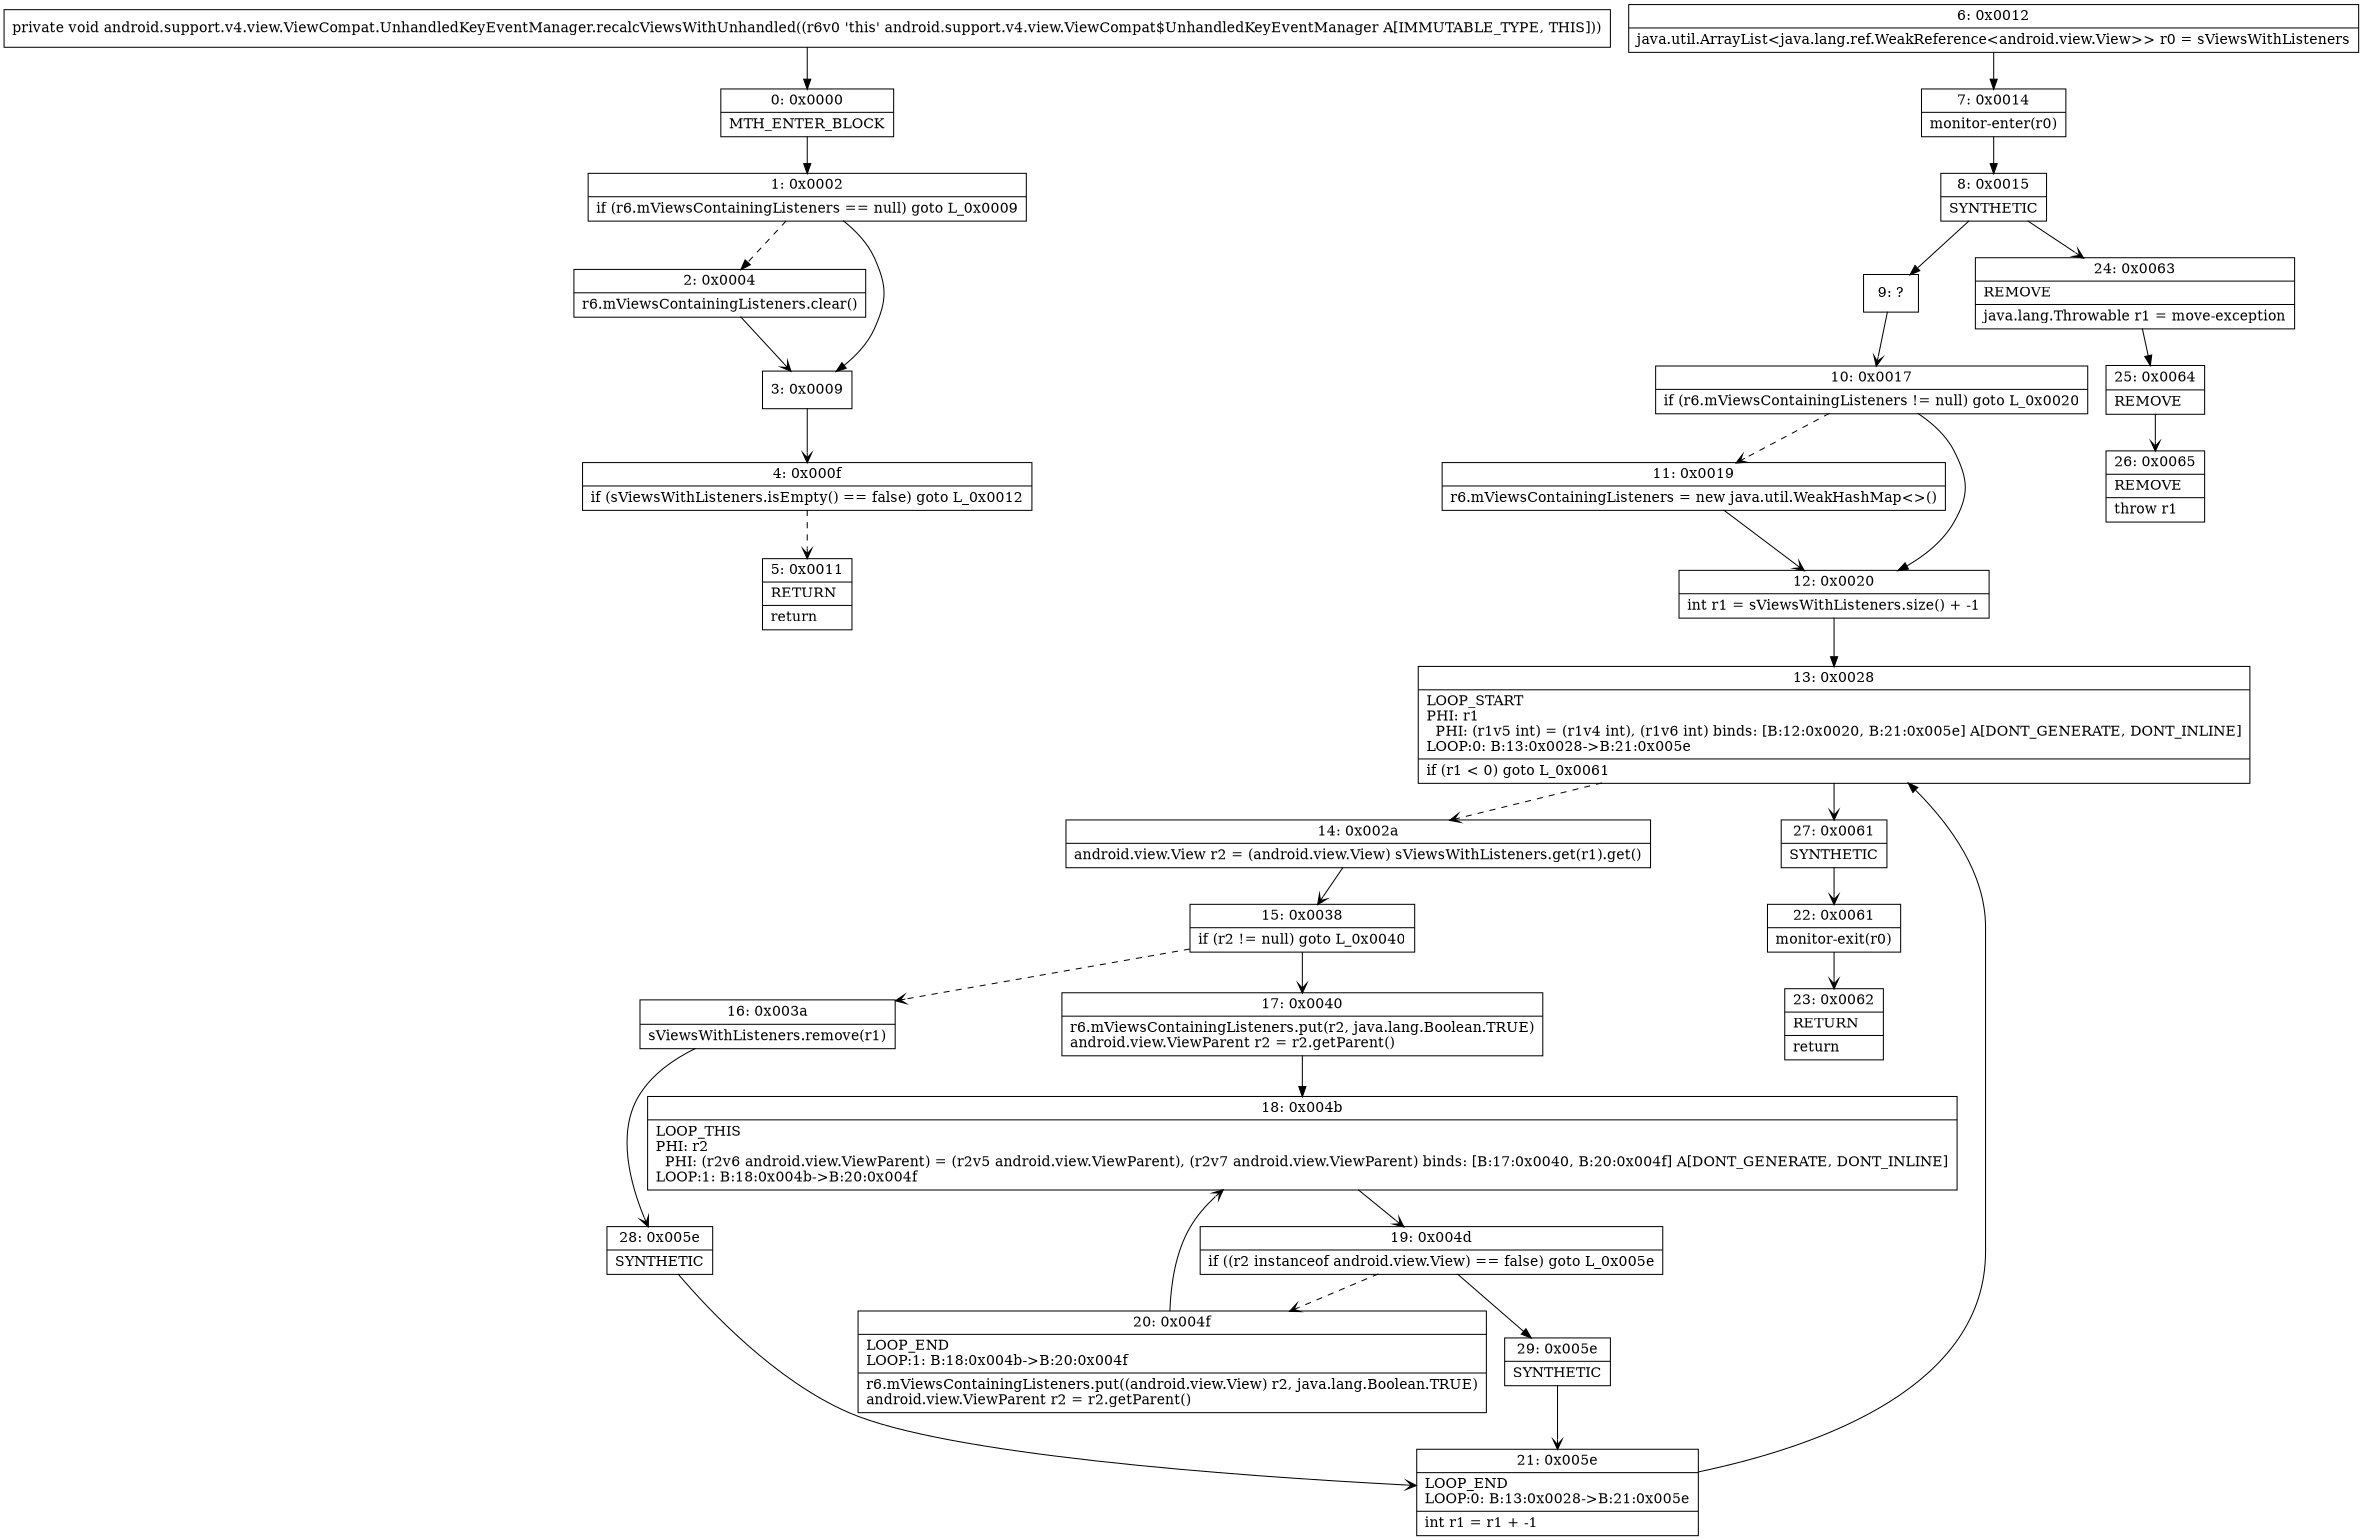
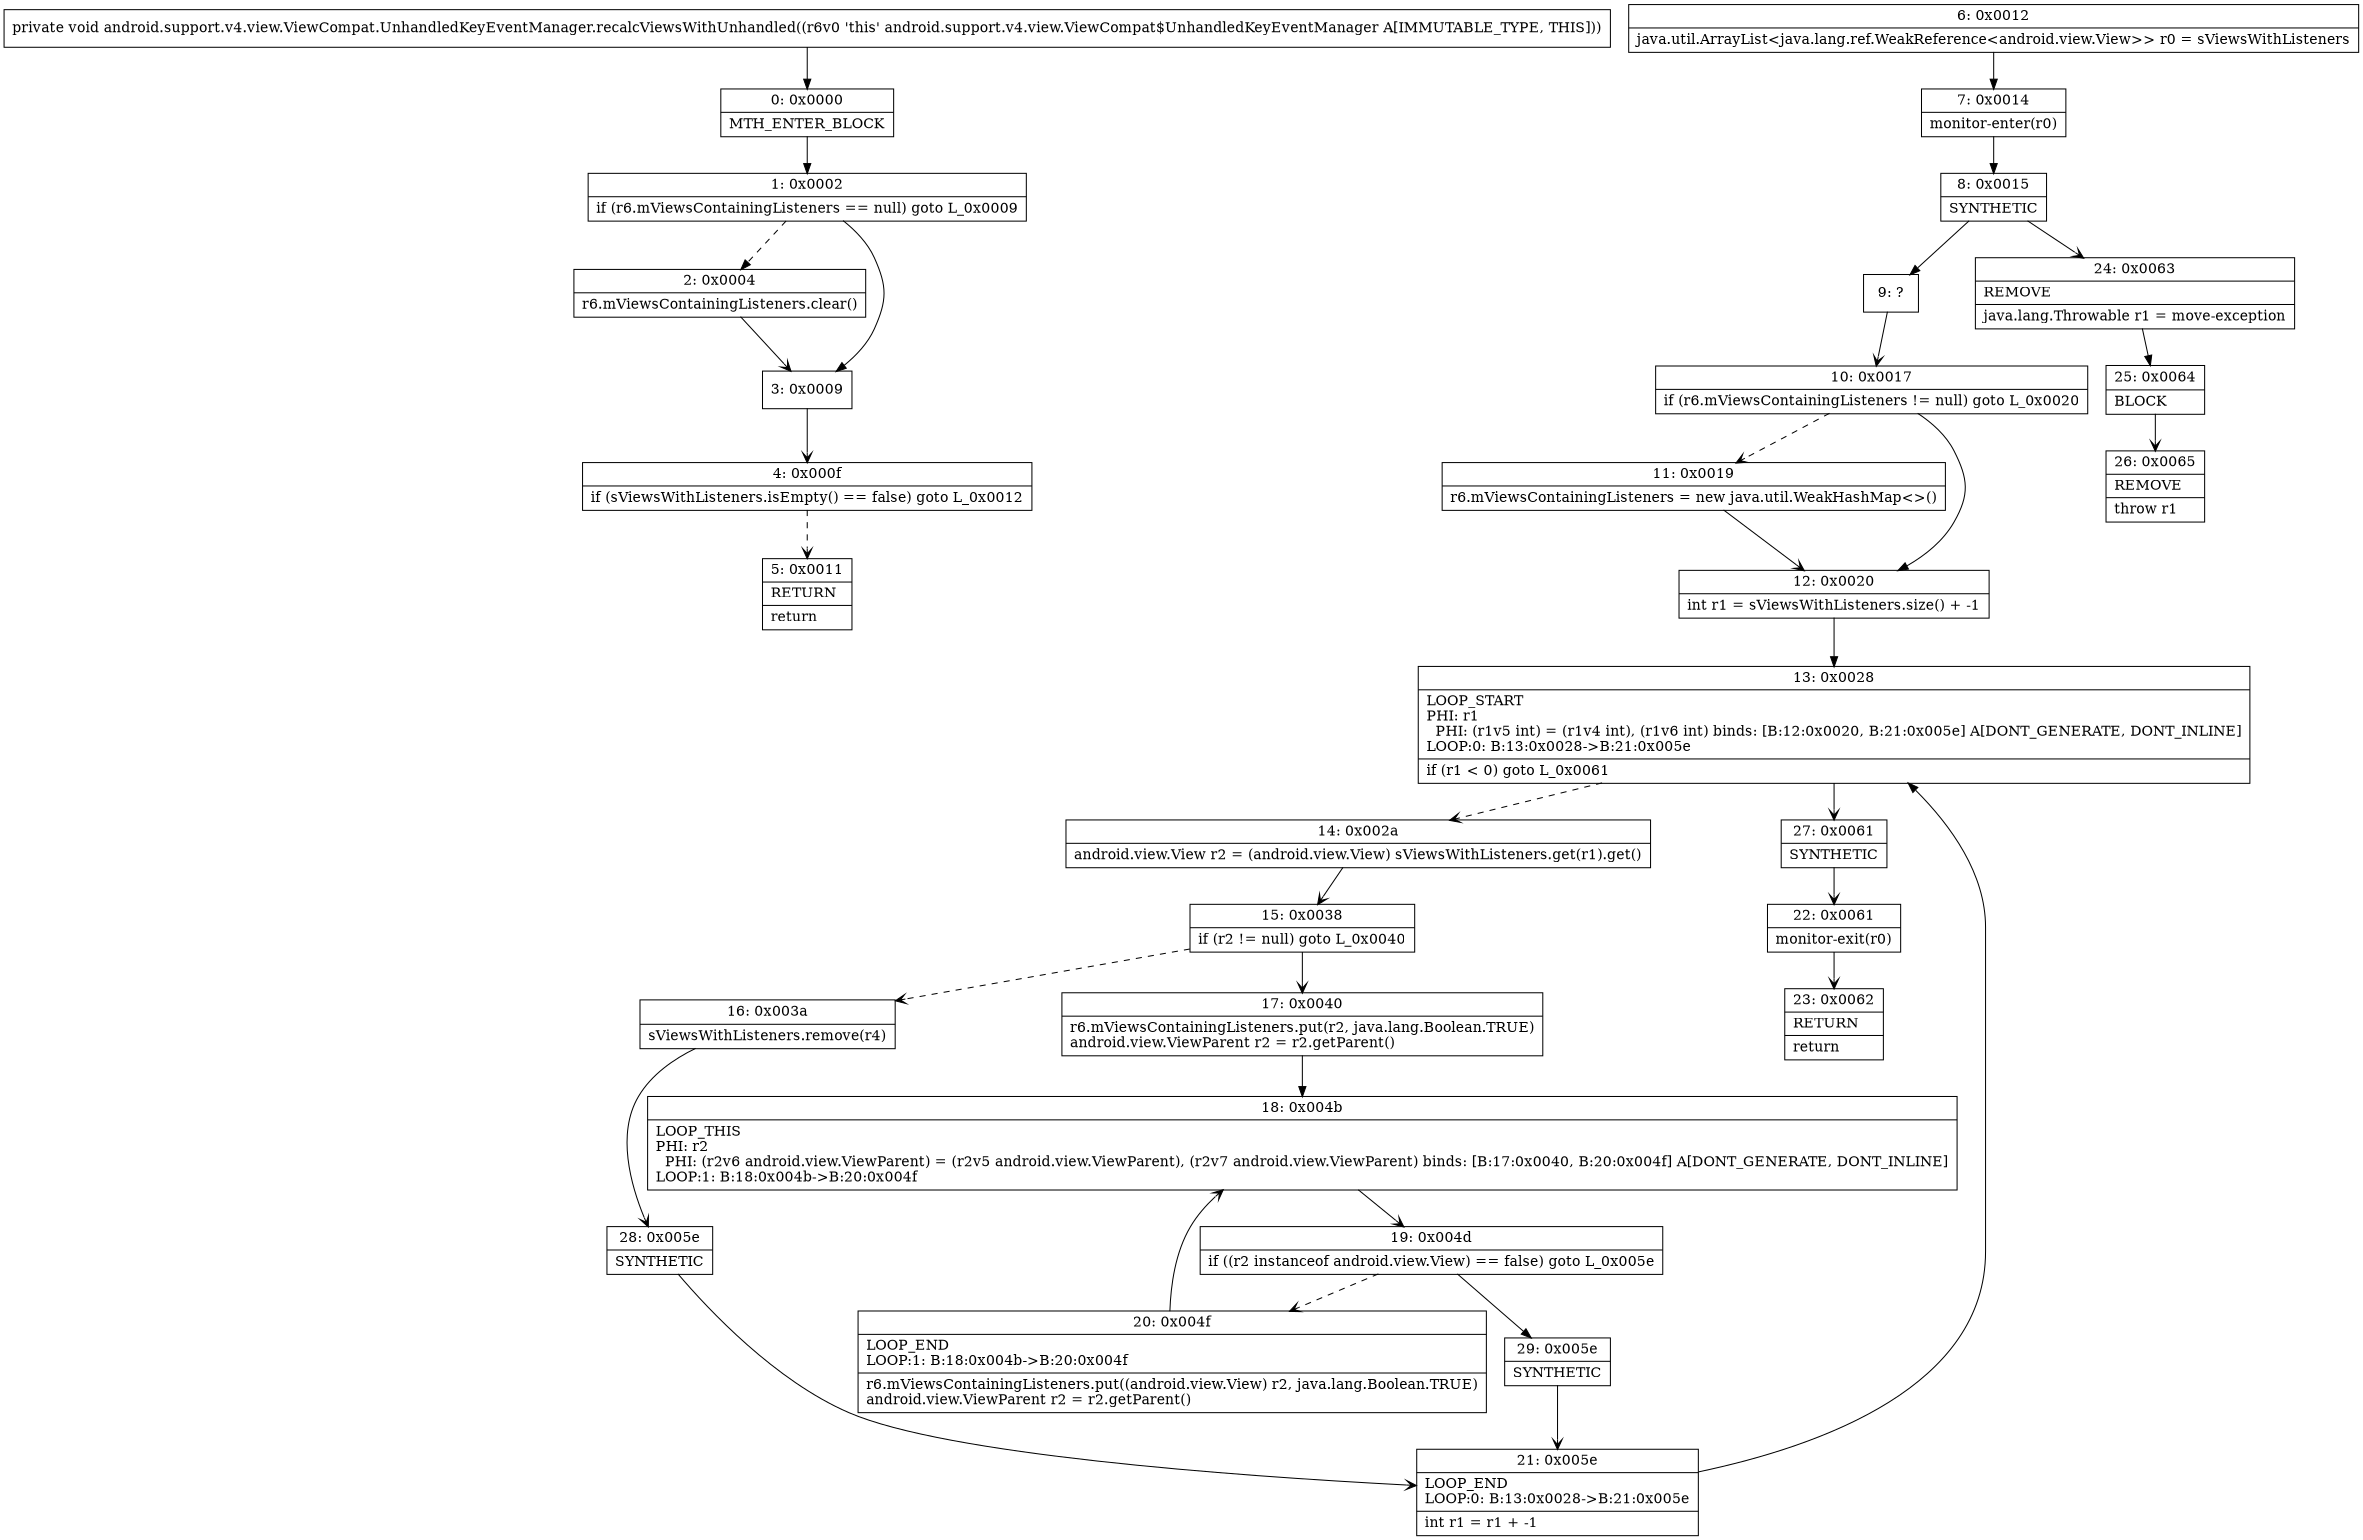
(2148, 402) -> (2141, 402)
(768, 1036) -> (768, 1036)
